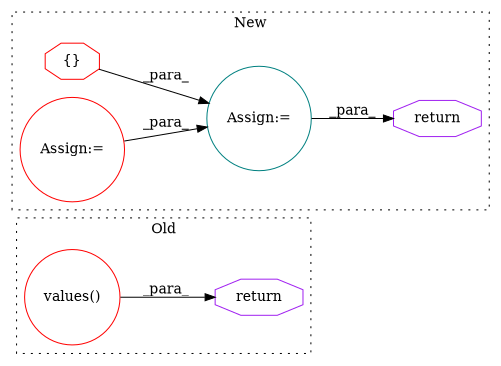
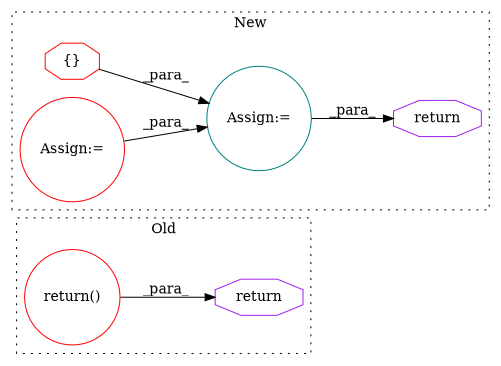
(72, 297) -> (72, 297)
